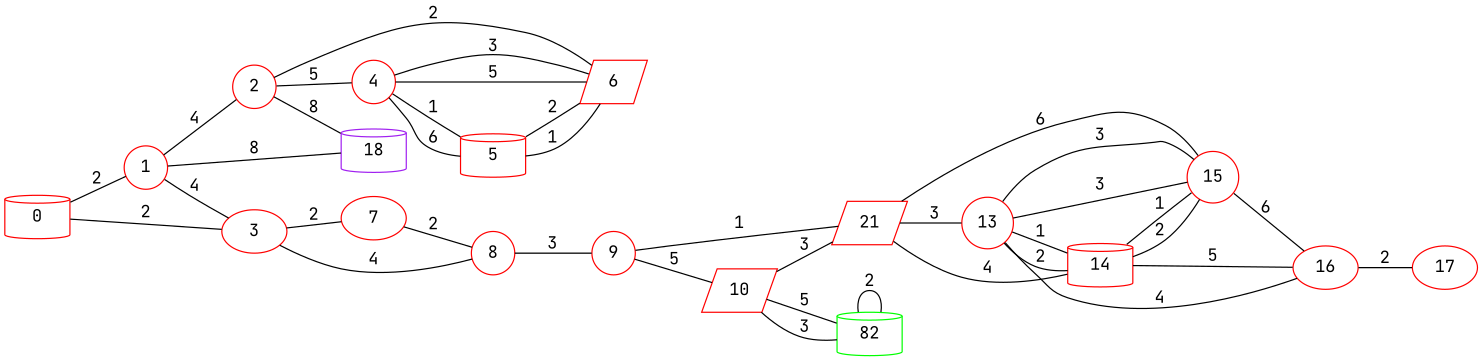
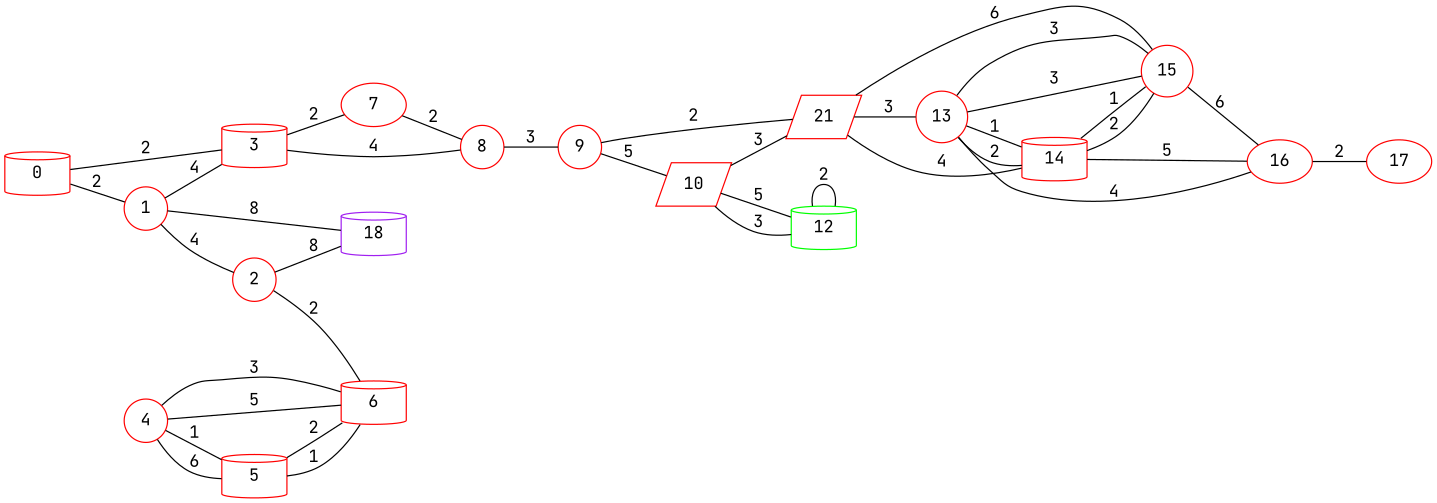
(614, 82) -> (374, 403)
(314, 84) -> none
(740, 224) -> (694, 116)
(254, 231) -> (254, 146)
(870, 334) -> (824, 228)
